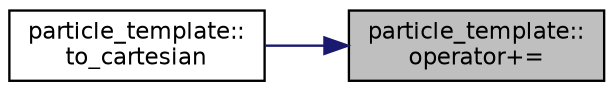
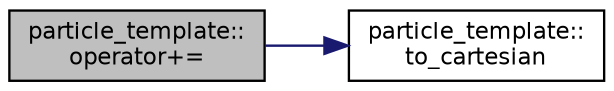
(294, 46) -> (294, 46)
